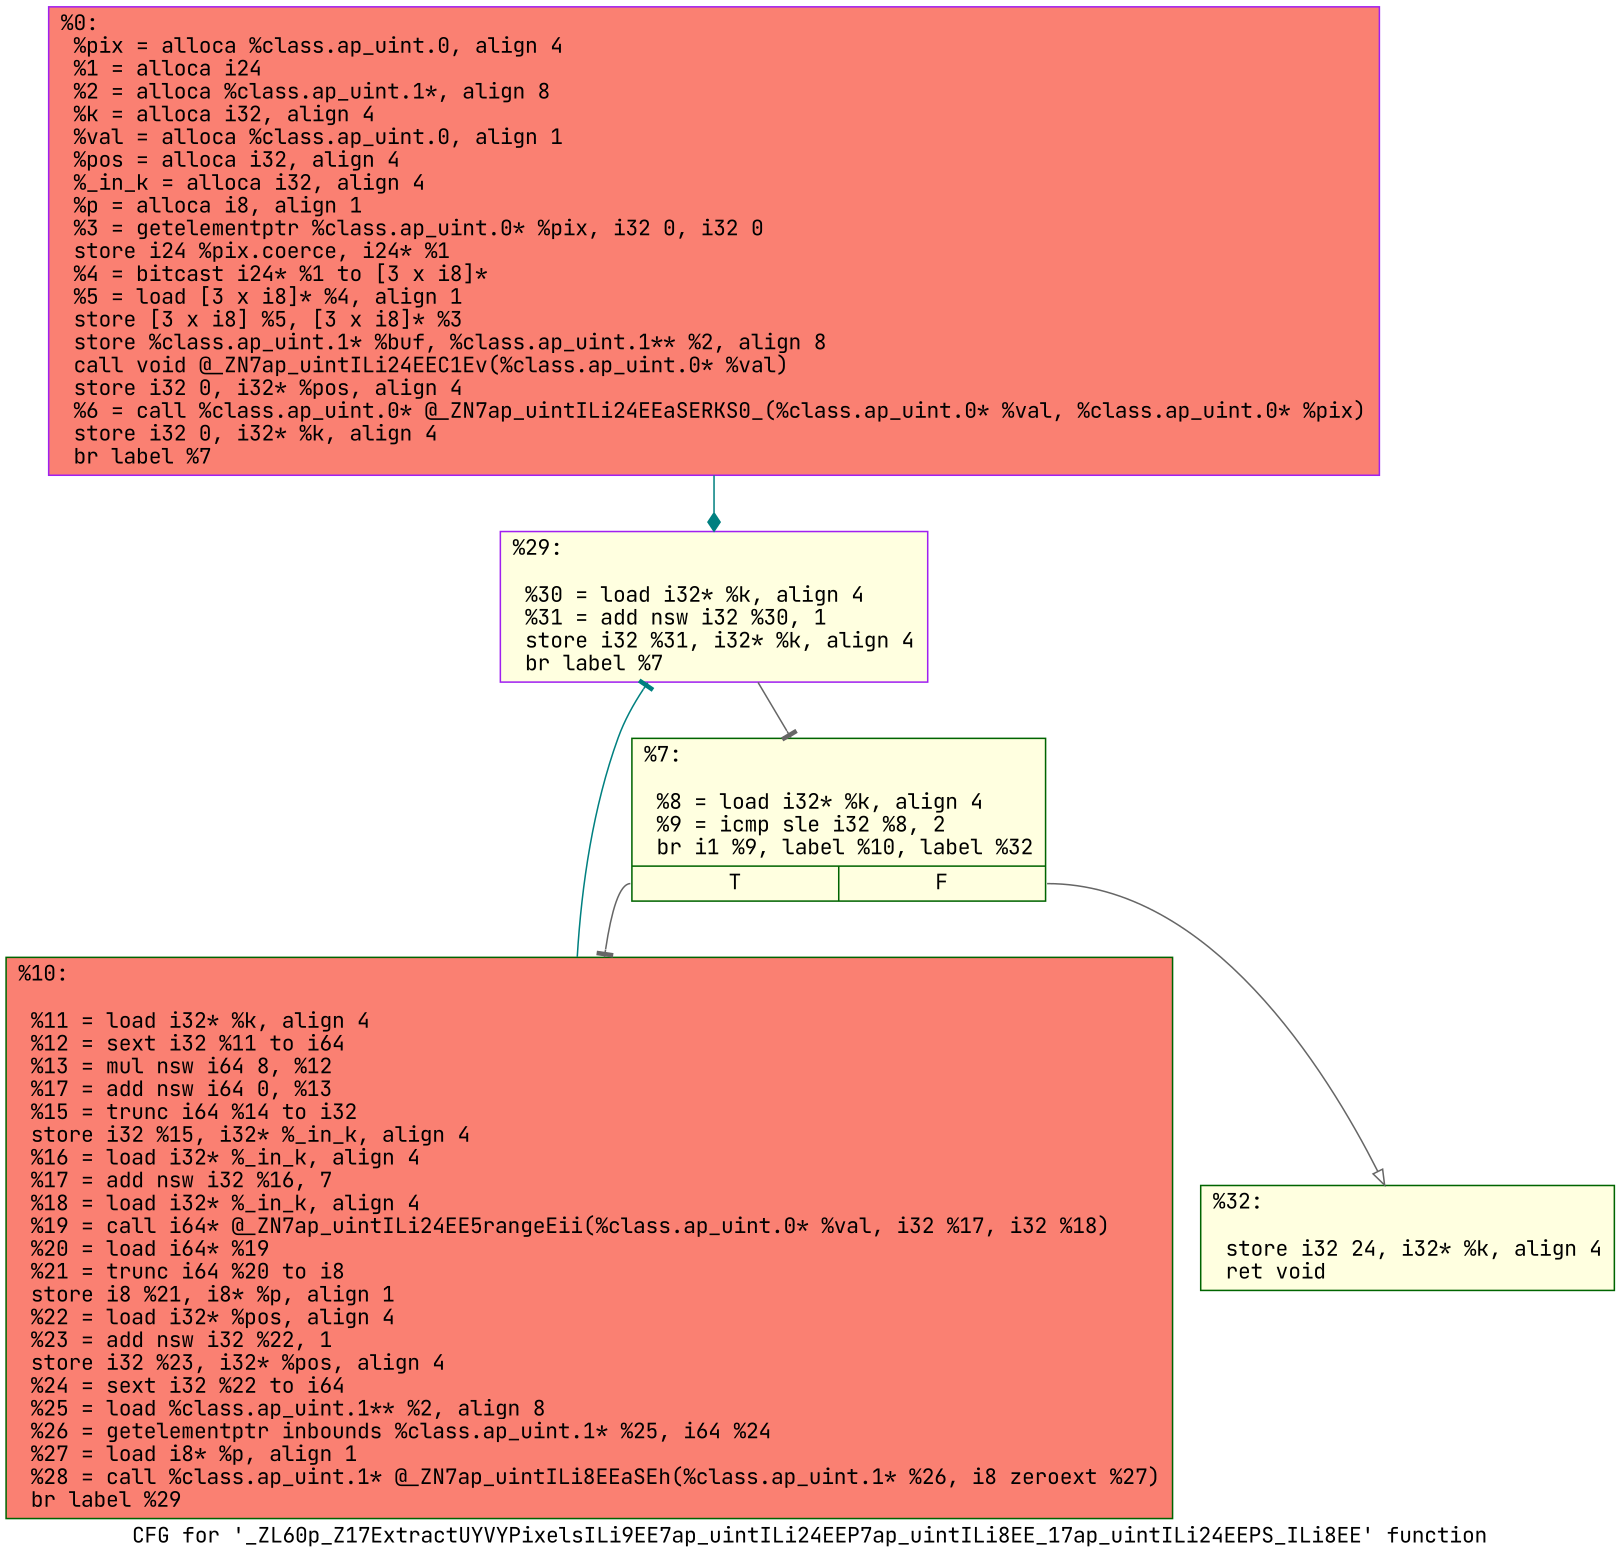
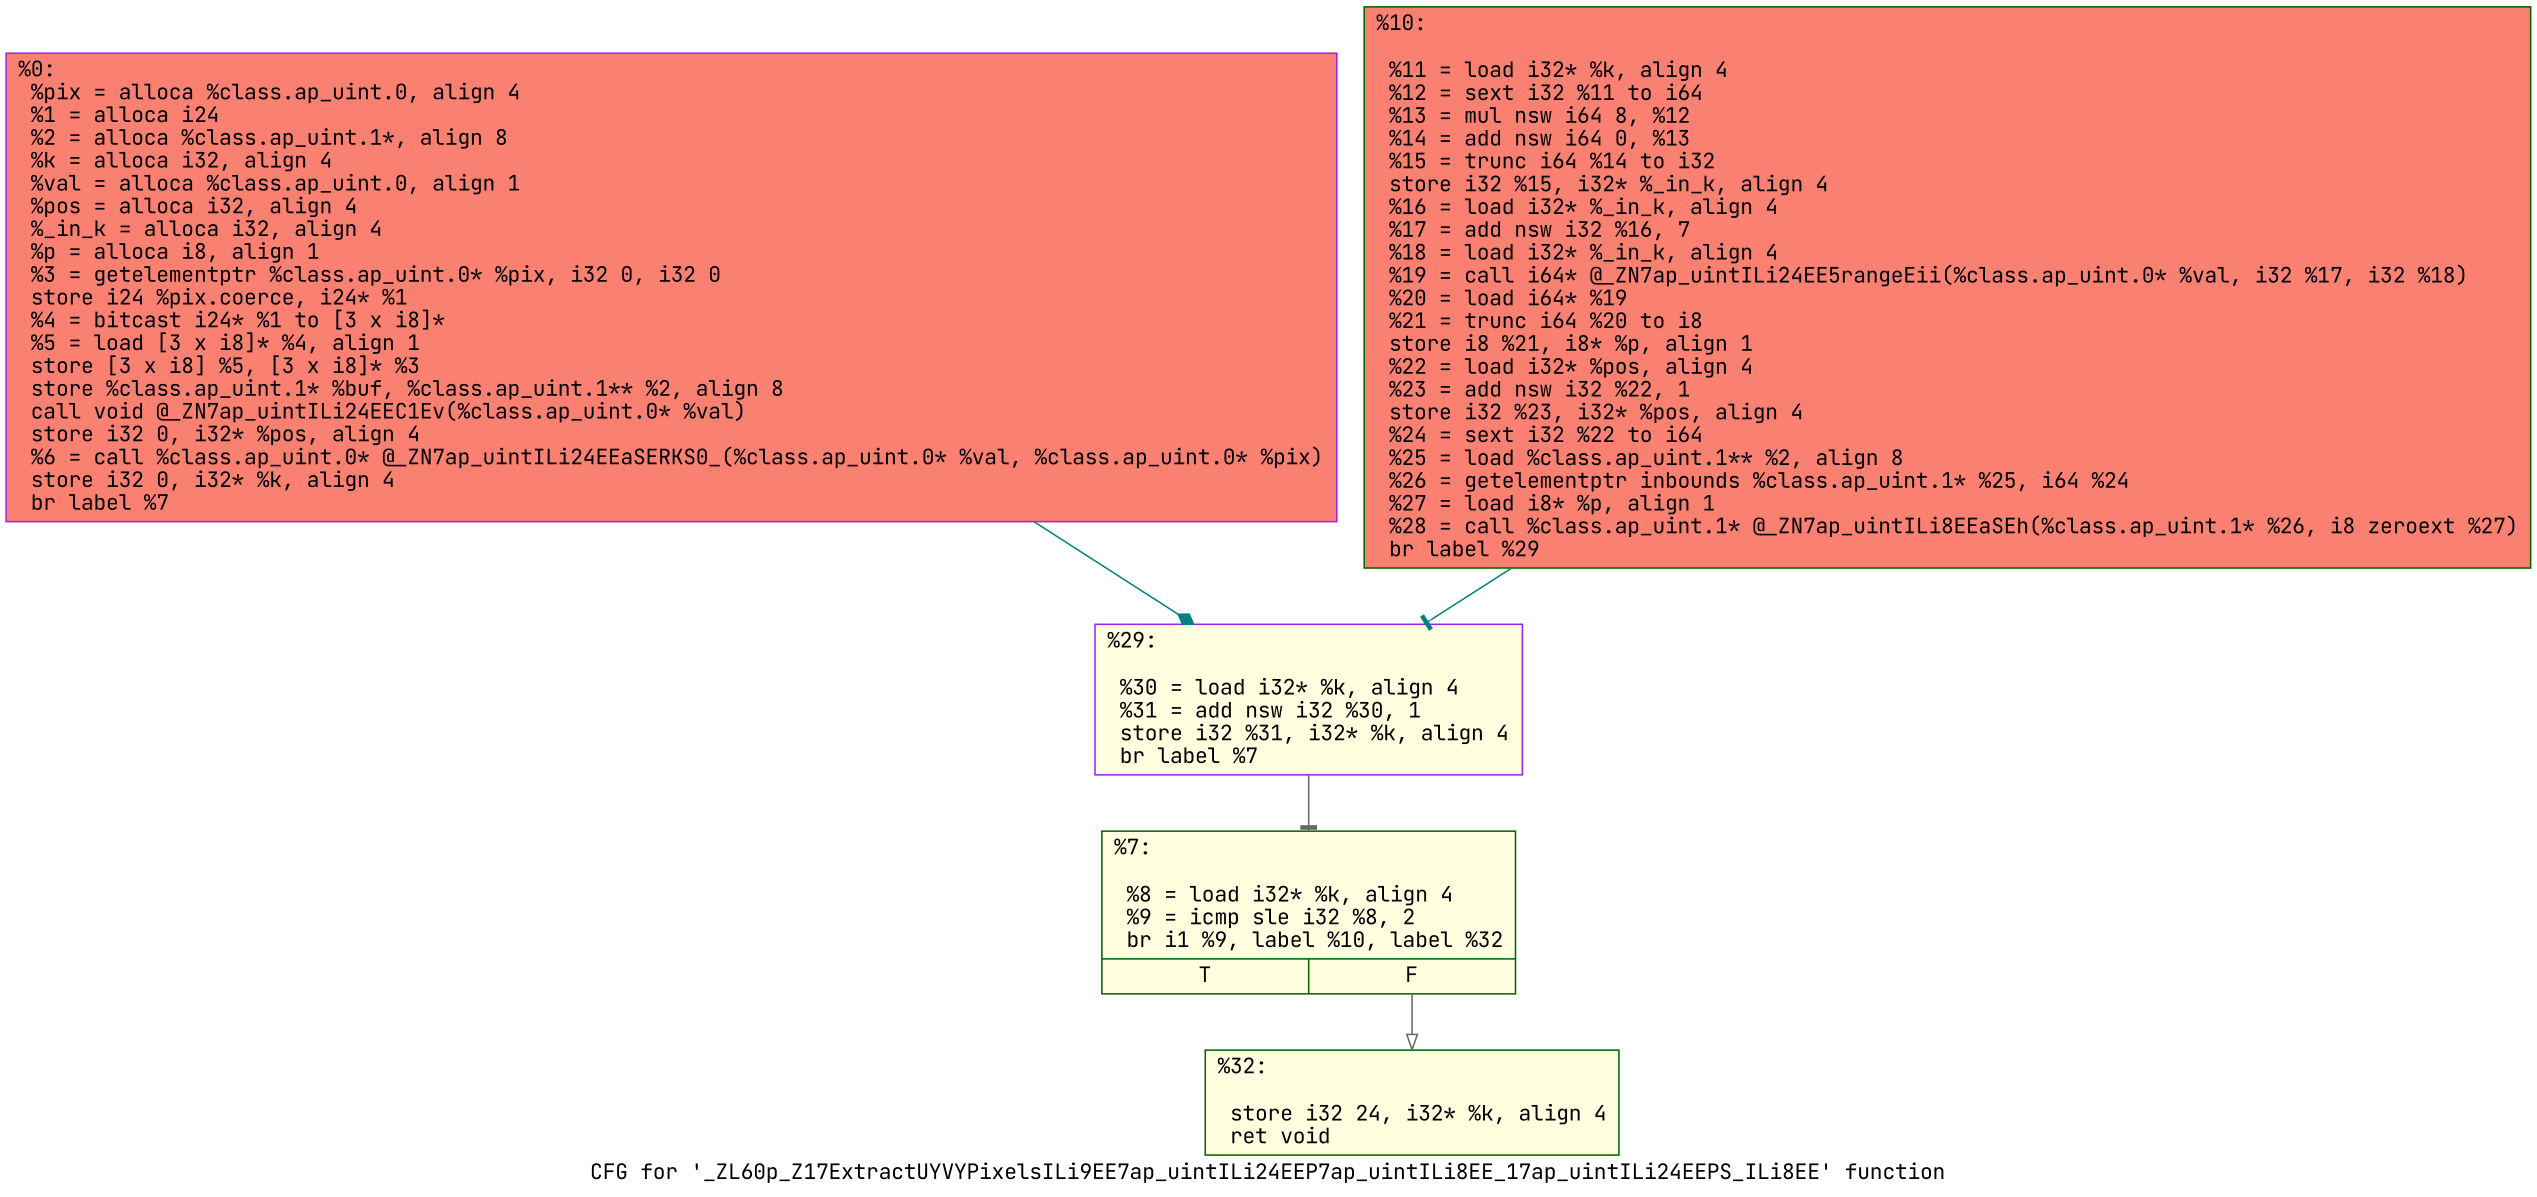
(613, 913) -> none
(176, 1090) -> (1534, 139)
